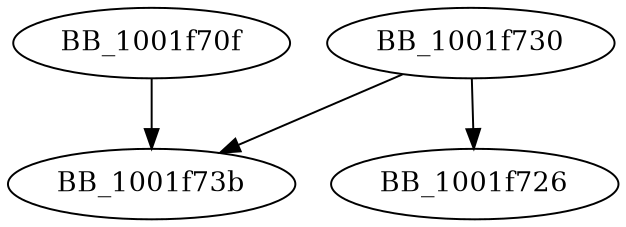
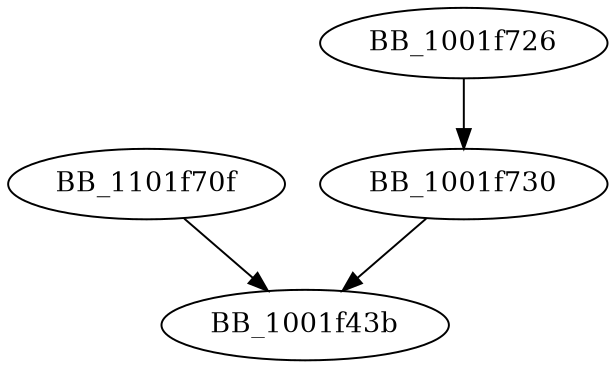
(152, 43) -> (147, 184)
(473, 104) -> (464, 104)
(152, 184) -> (305, 325)
